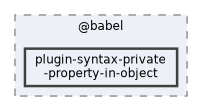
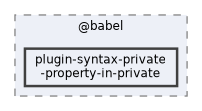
(101, 67) -> (101, 67)
